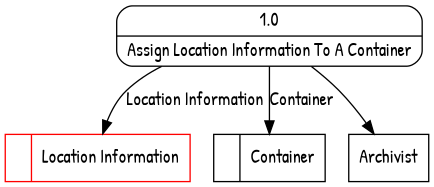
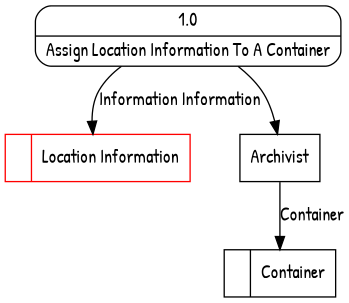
(269, 94) -> (280, 209)
(195, 100) -> (180, 100)
